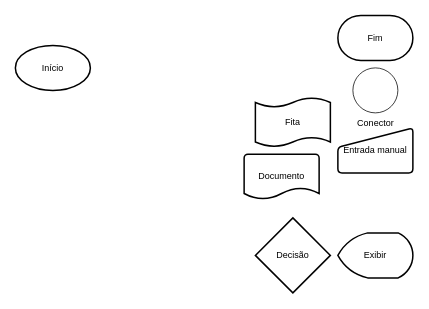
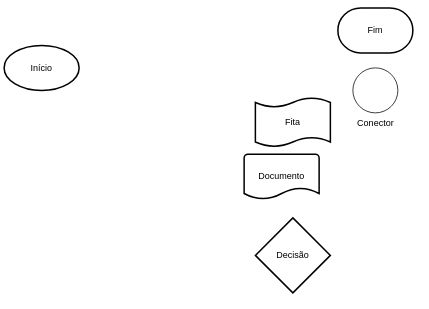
(375, 38) -> (375, 30)
(53, 68) -> (42, 68)
(375, 150) -> none
(375, 255) -> none
